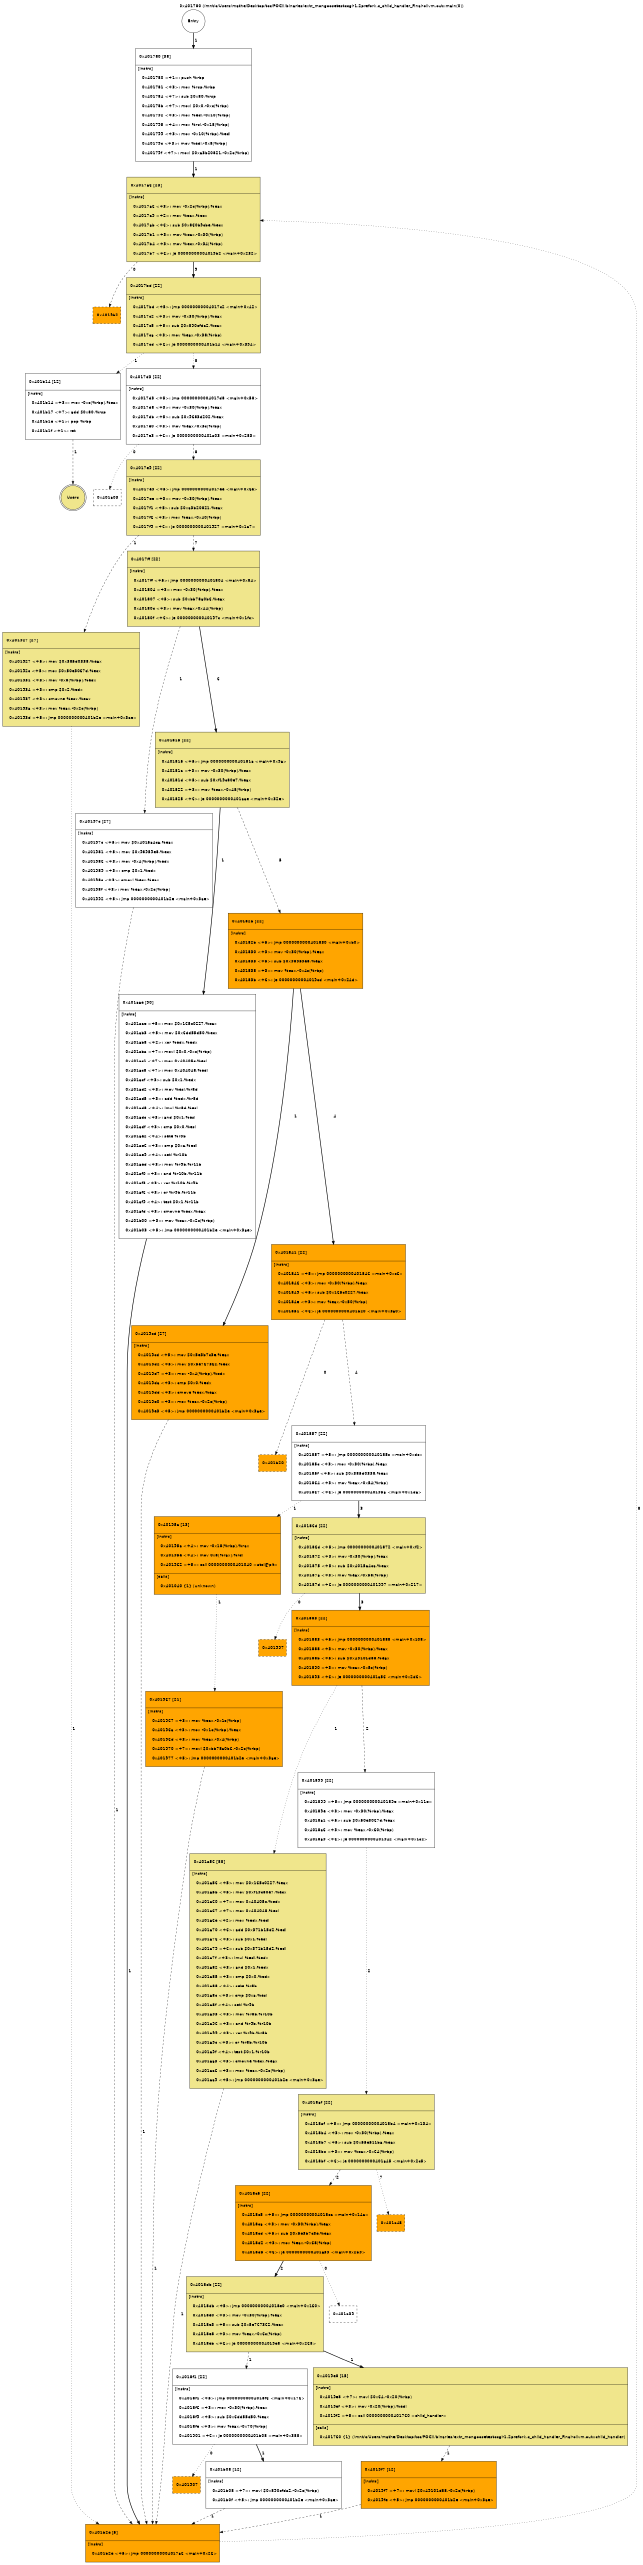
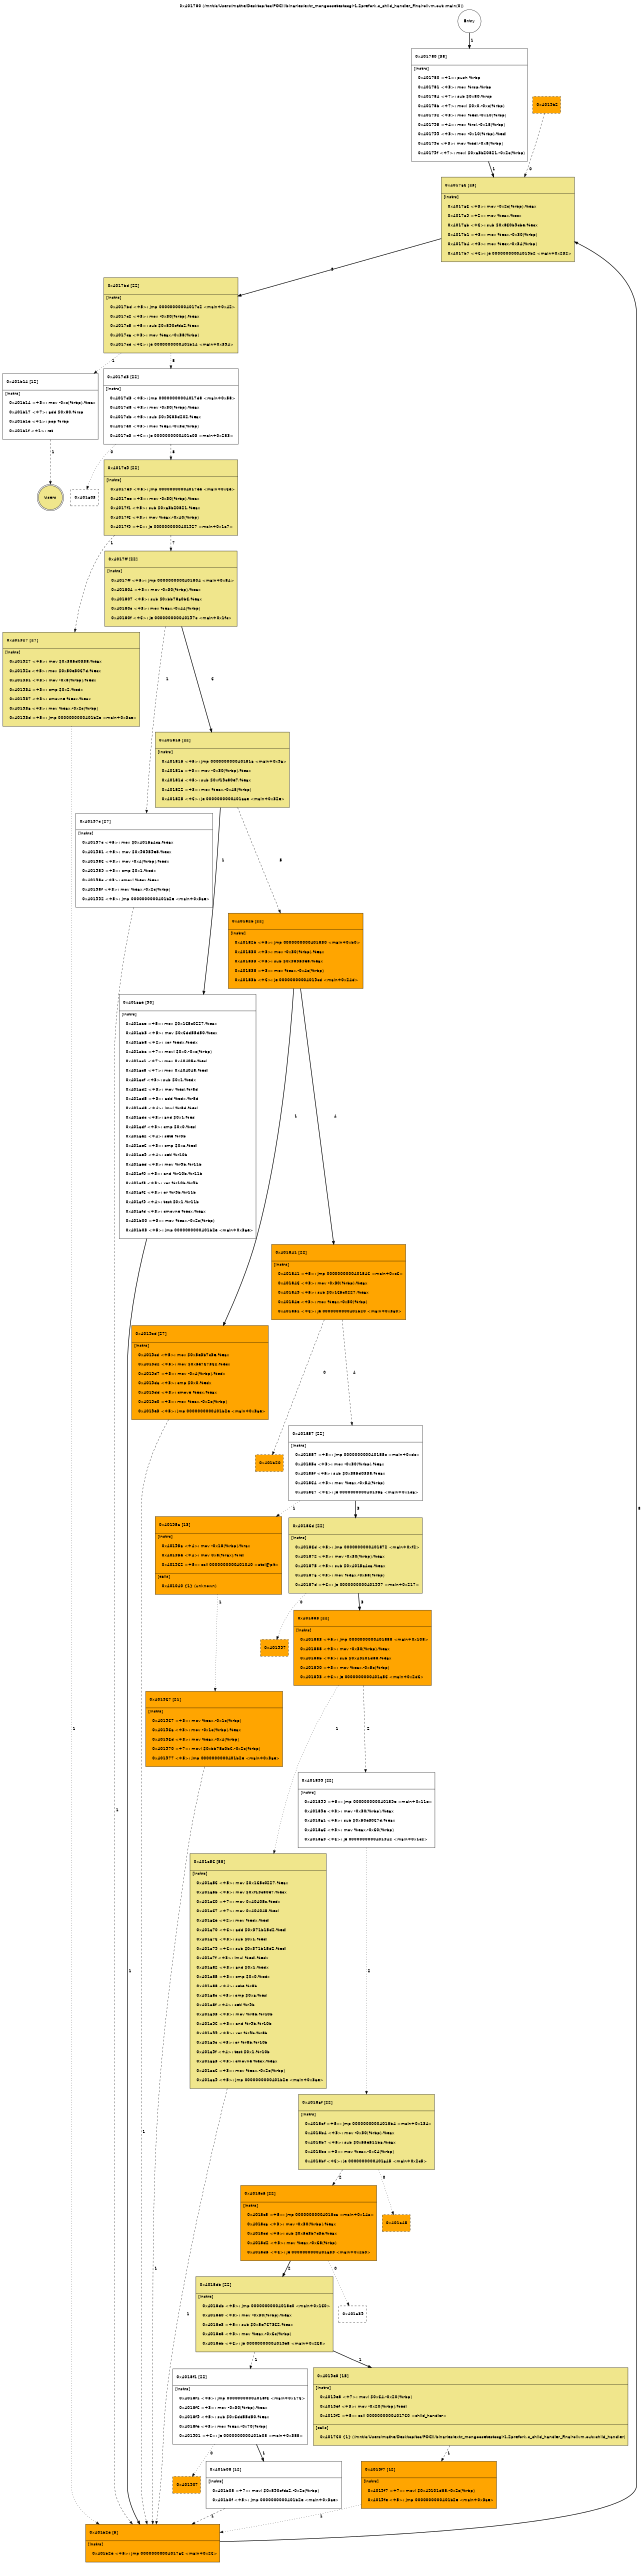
(121, 281) -> (536, 144)
(636, 1413) -> (637, 1564)
(381, 2178) -> (383, 2178)
(292, 2520) -> (292, 2520)
